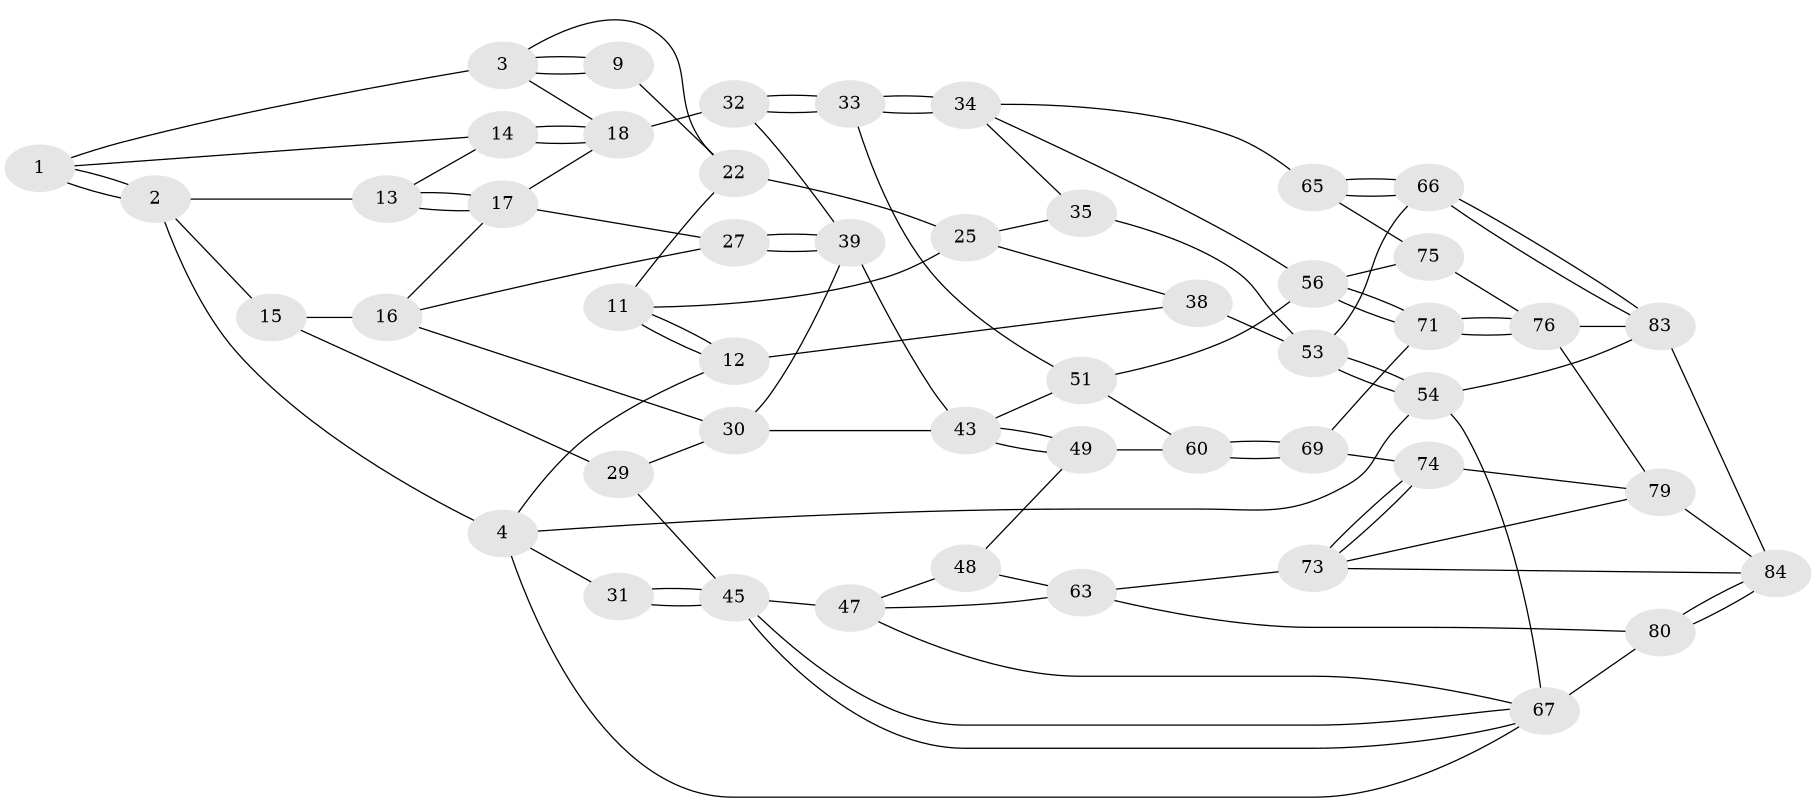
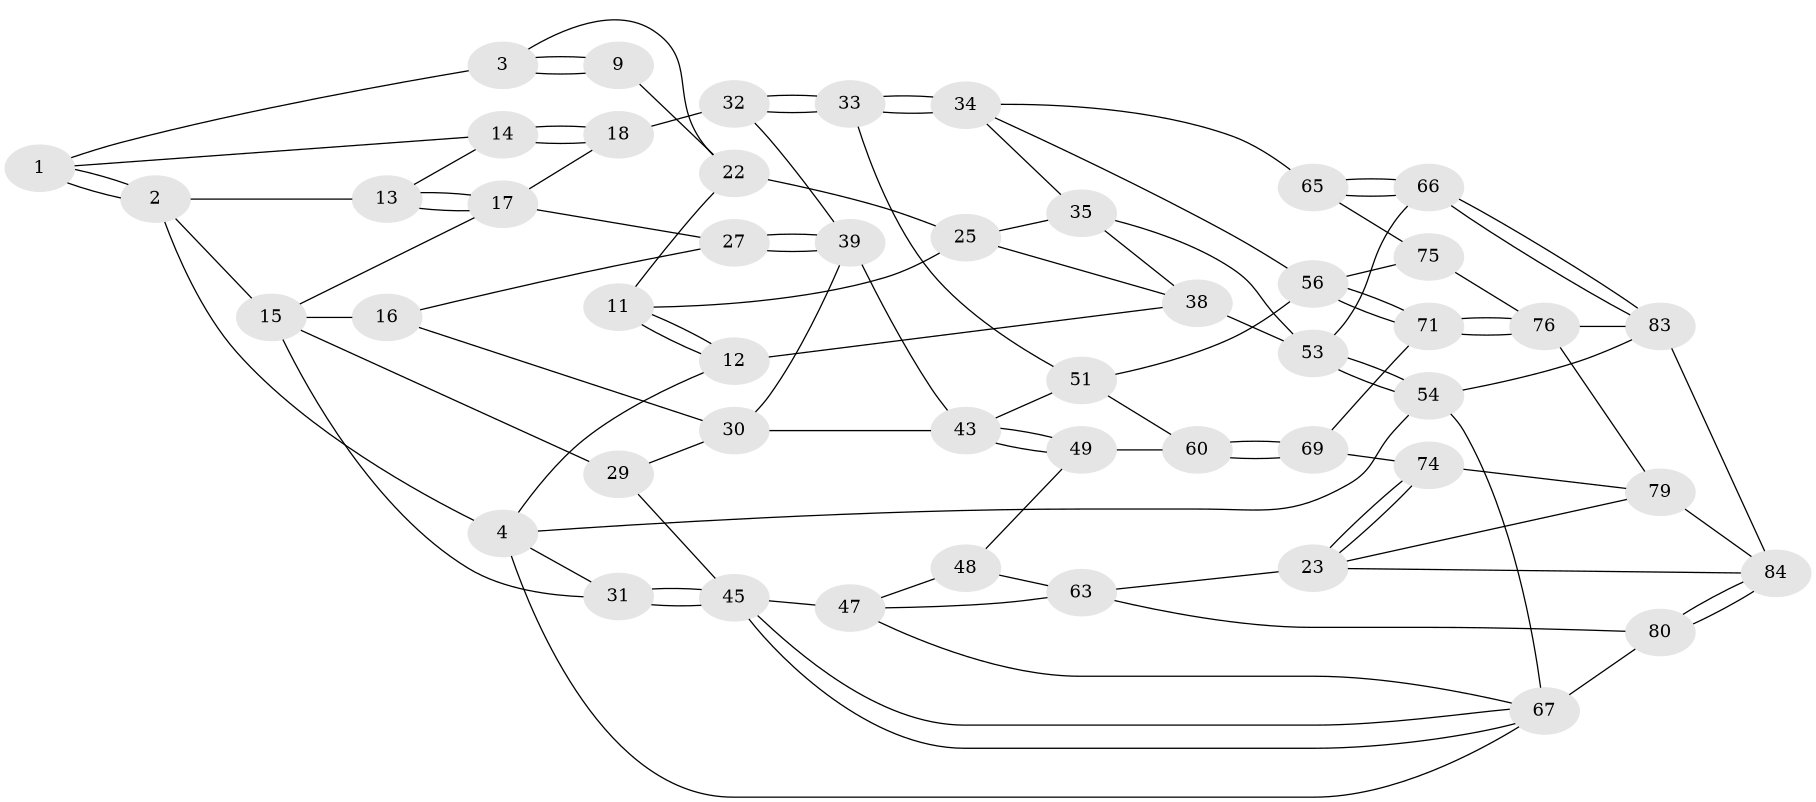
(561, 100) -> none
none -> (1139, 258)
(445, 261) -> (387, 261)
none -> (400, 512)
(1313, 568) -> (1313, 568)
